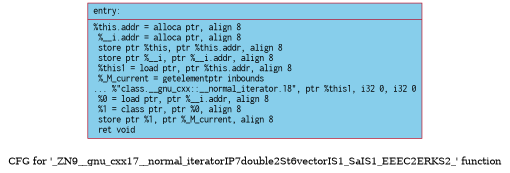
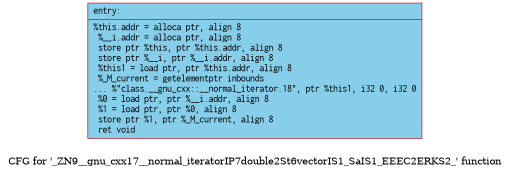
(167, 109) -> (165, 109)
